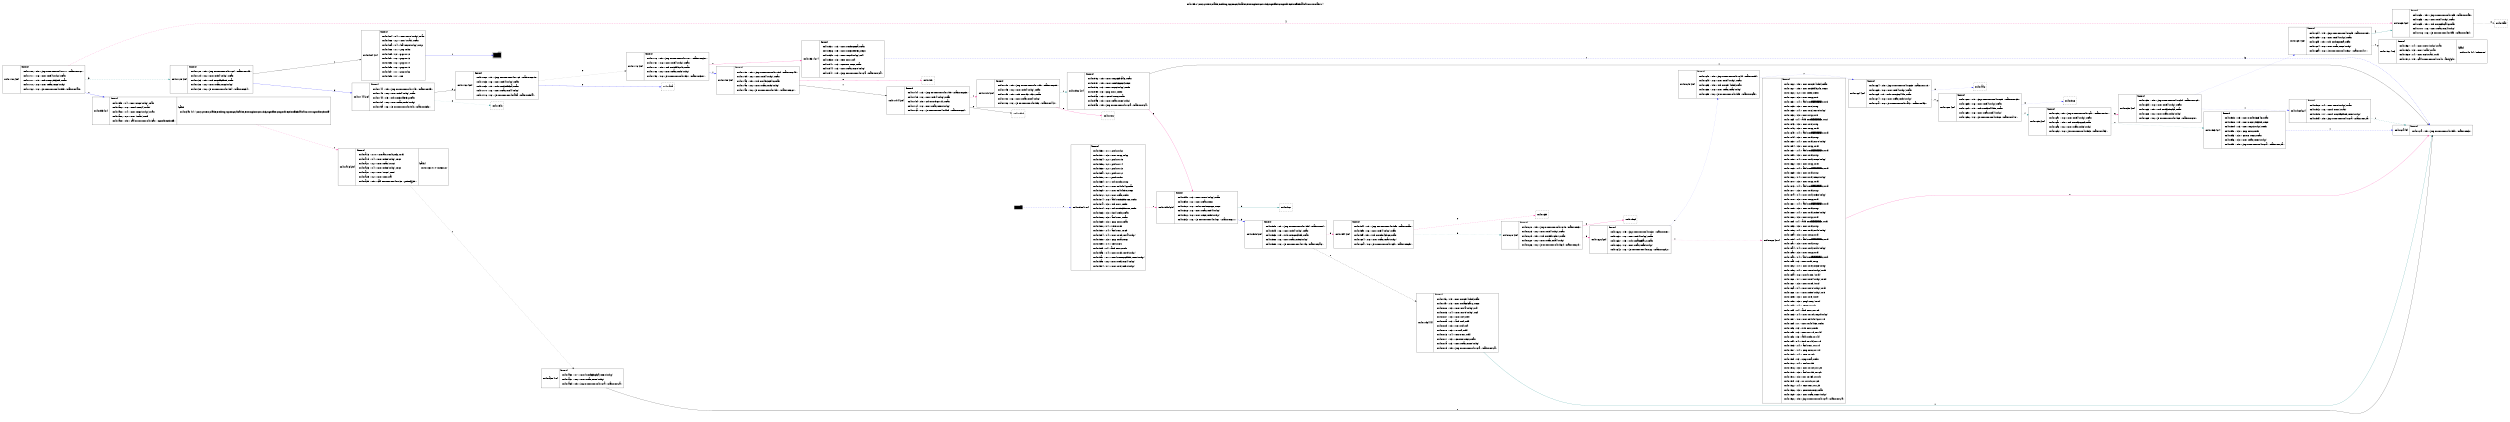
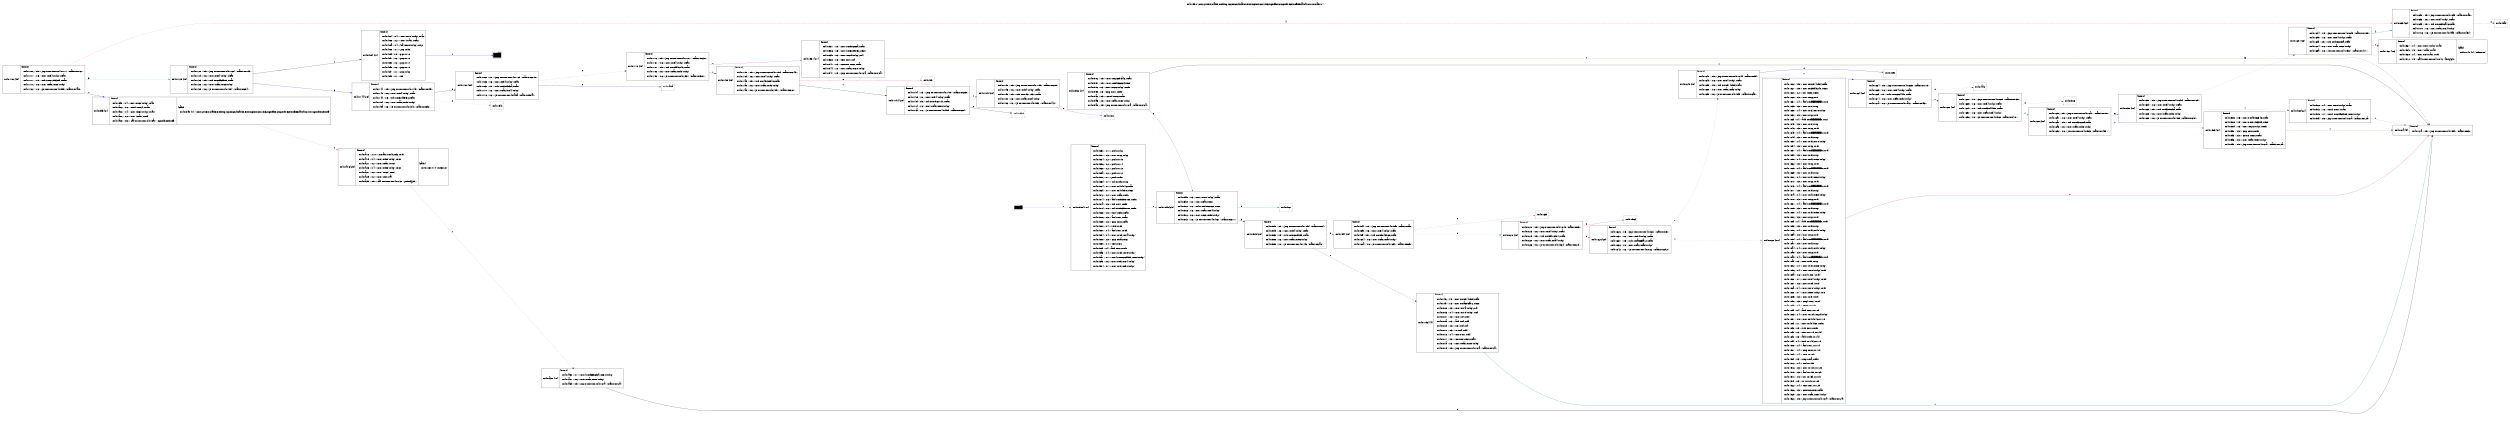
none -> (1890, 73)
(1063, 92) -> none
